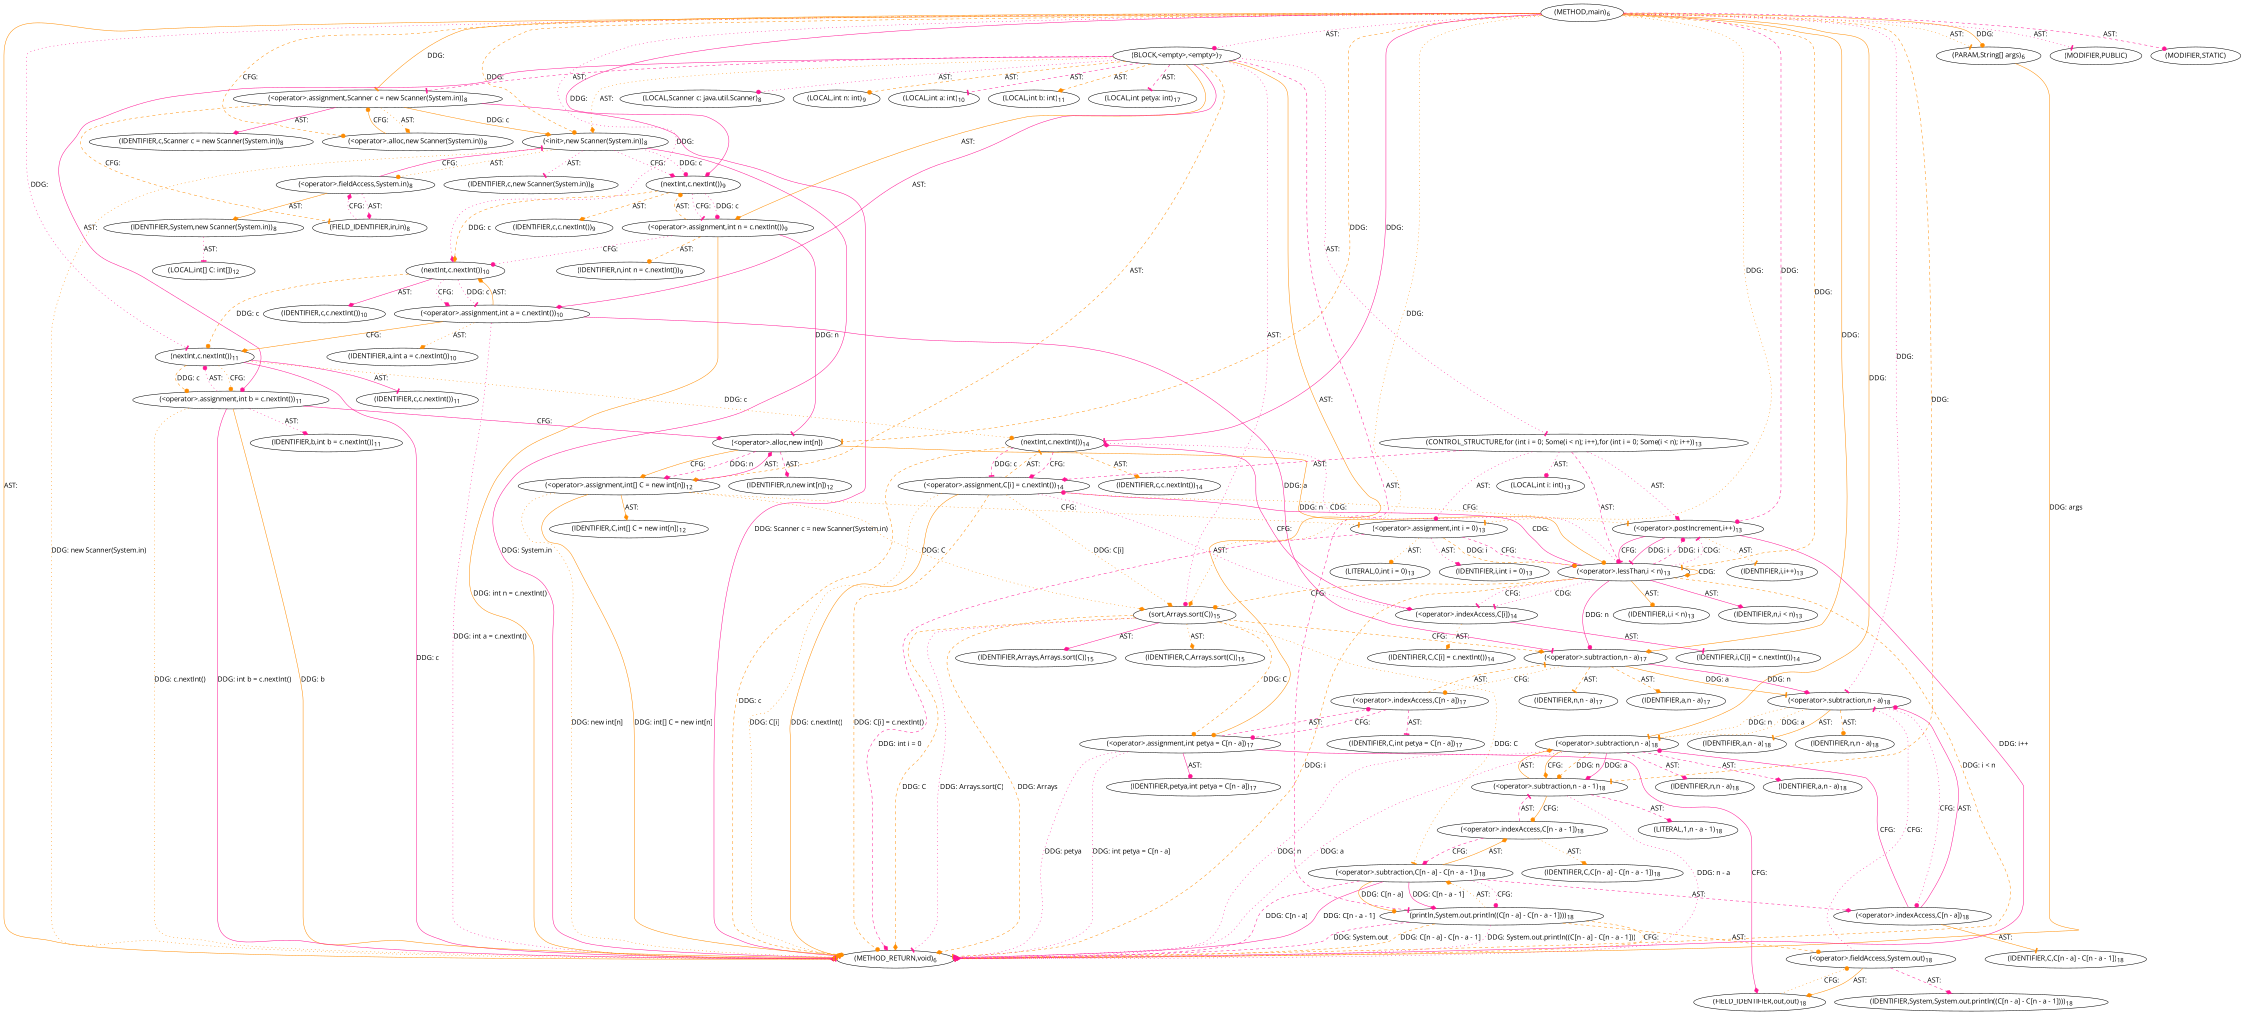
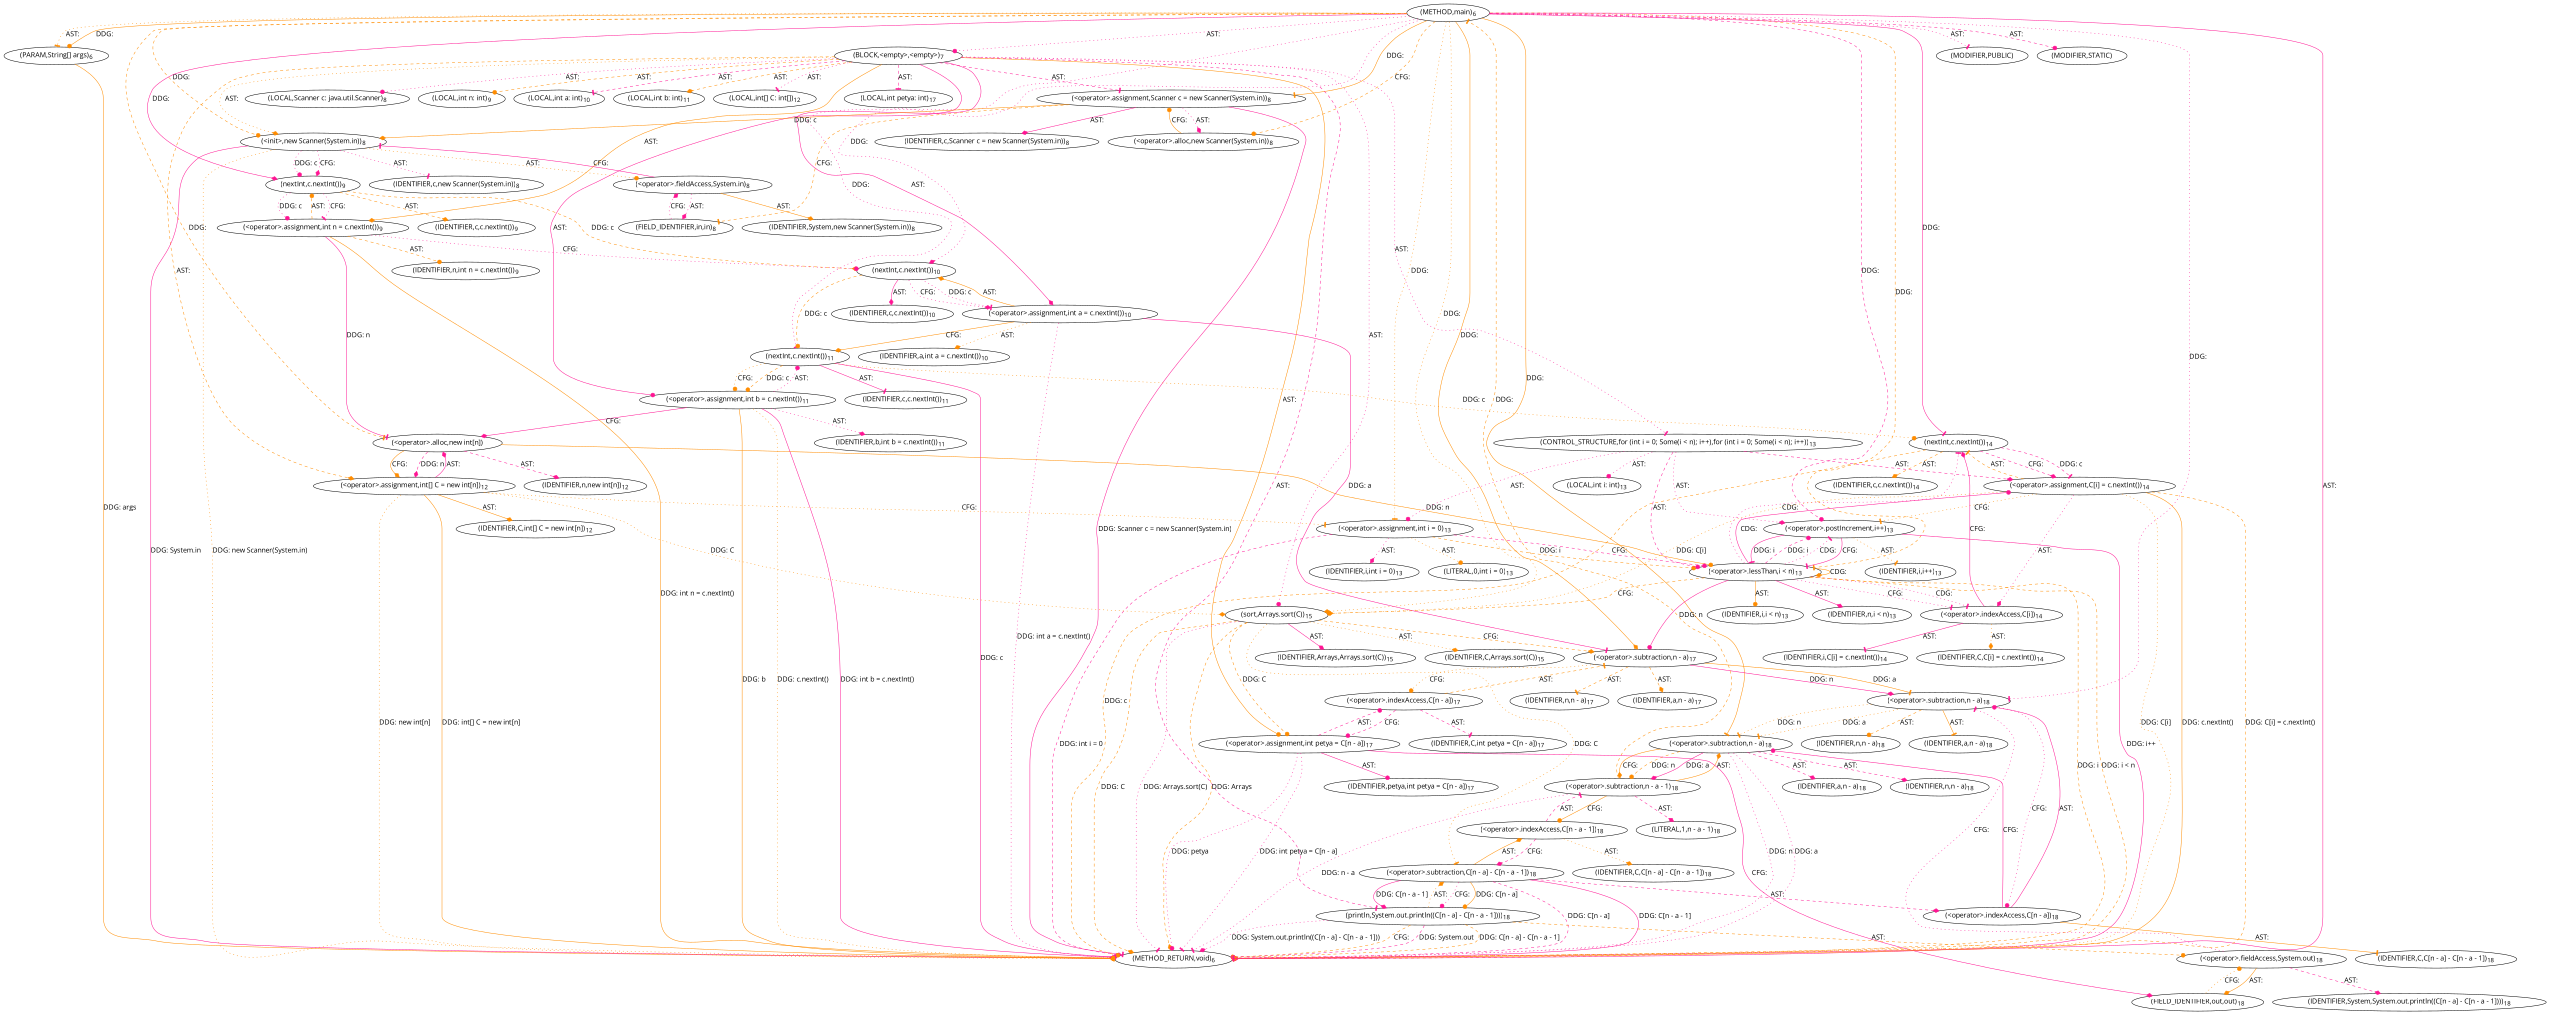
(394, 118) -> (1191, 117)
(4, 127) -> (2323, 620)
(204, 248) -> (814, 71)
(1931, 405) -> (1499, 495)
